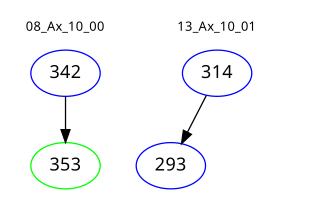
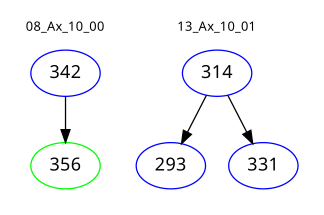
(66, 166) -> (66, 166)
none -> (263, 166)
